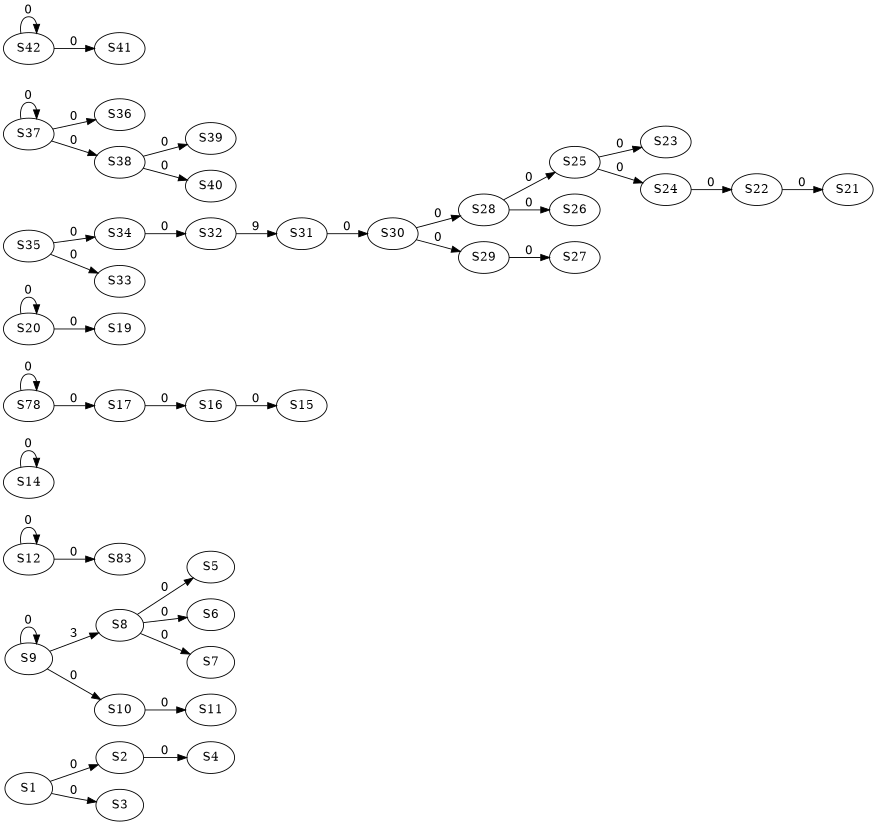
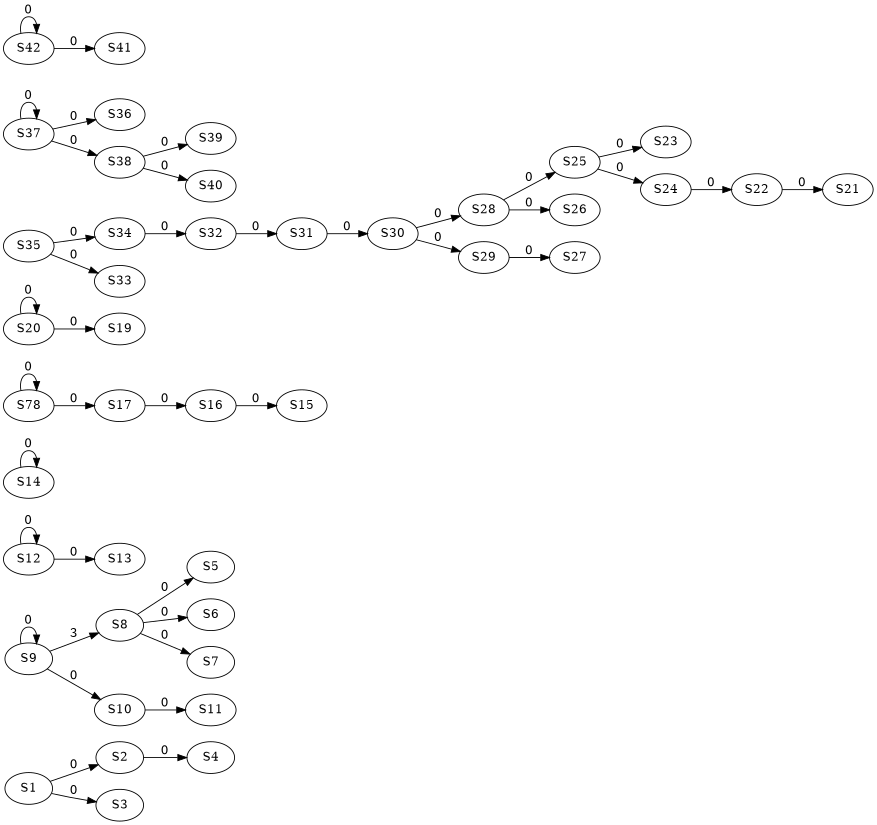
(256, 227) -> (256, 227)
(120, 559) -> (120, 559)
